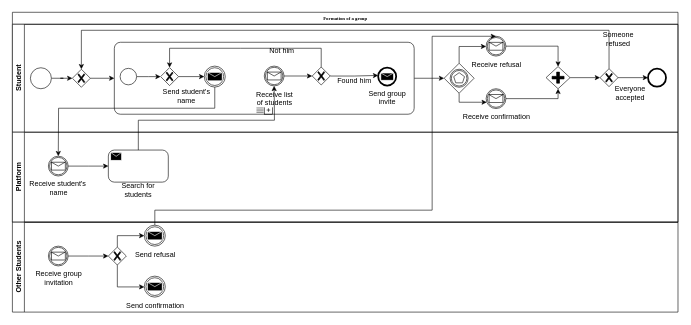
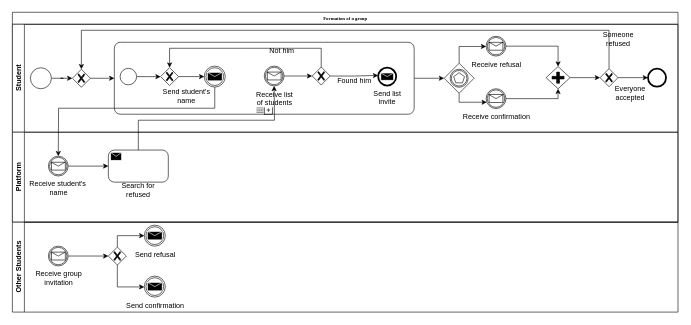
(432, 36) -> none
(388, 98) -> (388, 98)
(138, 191) -> (138, 191)
